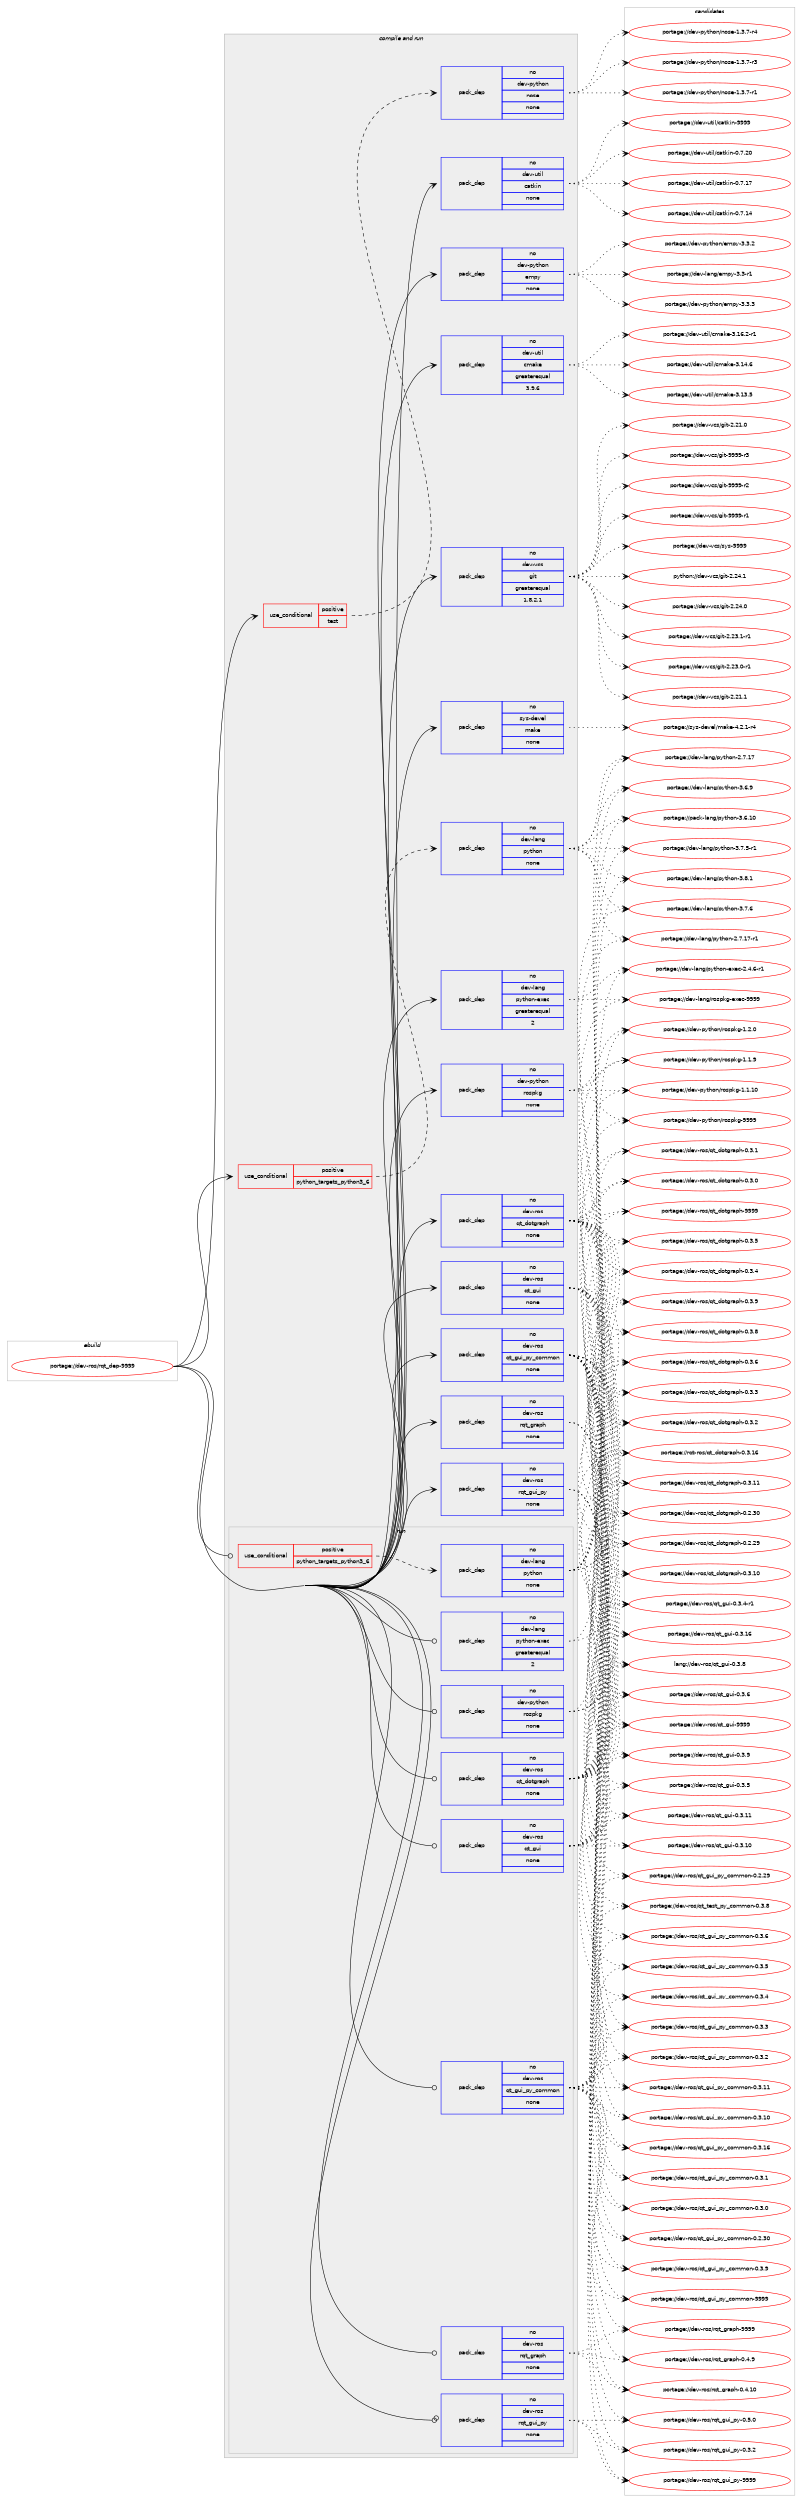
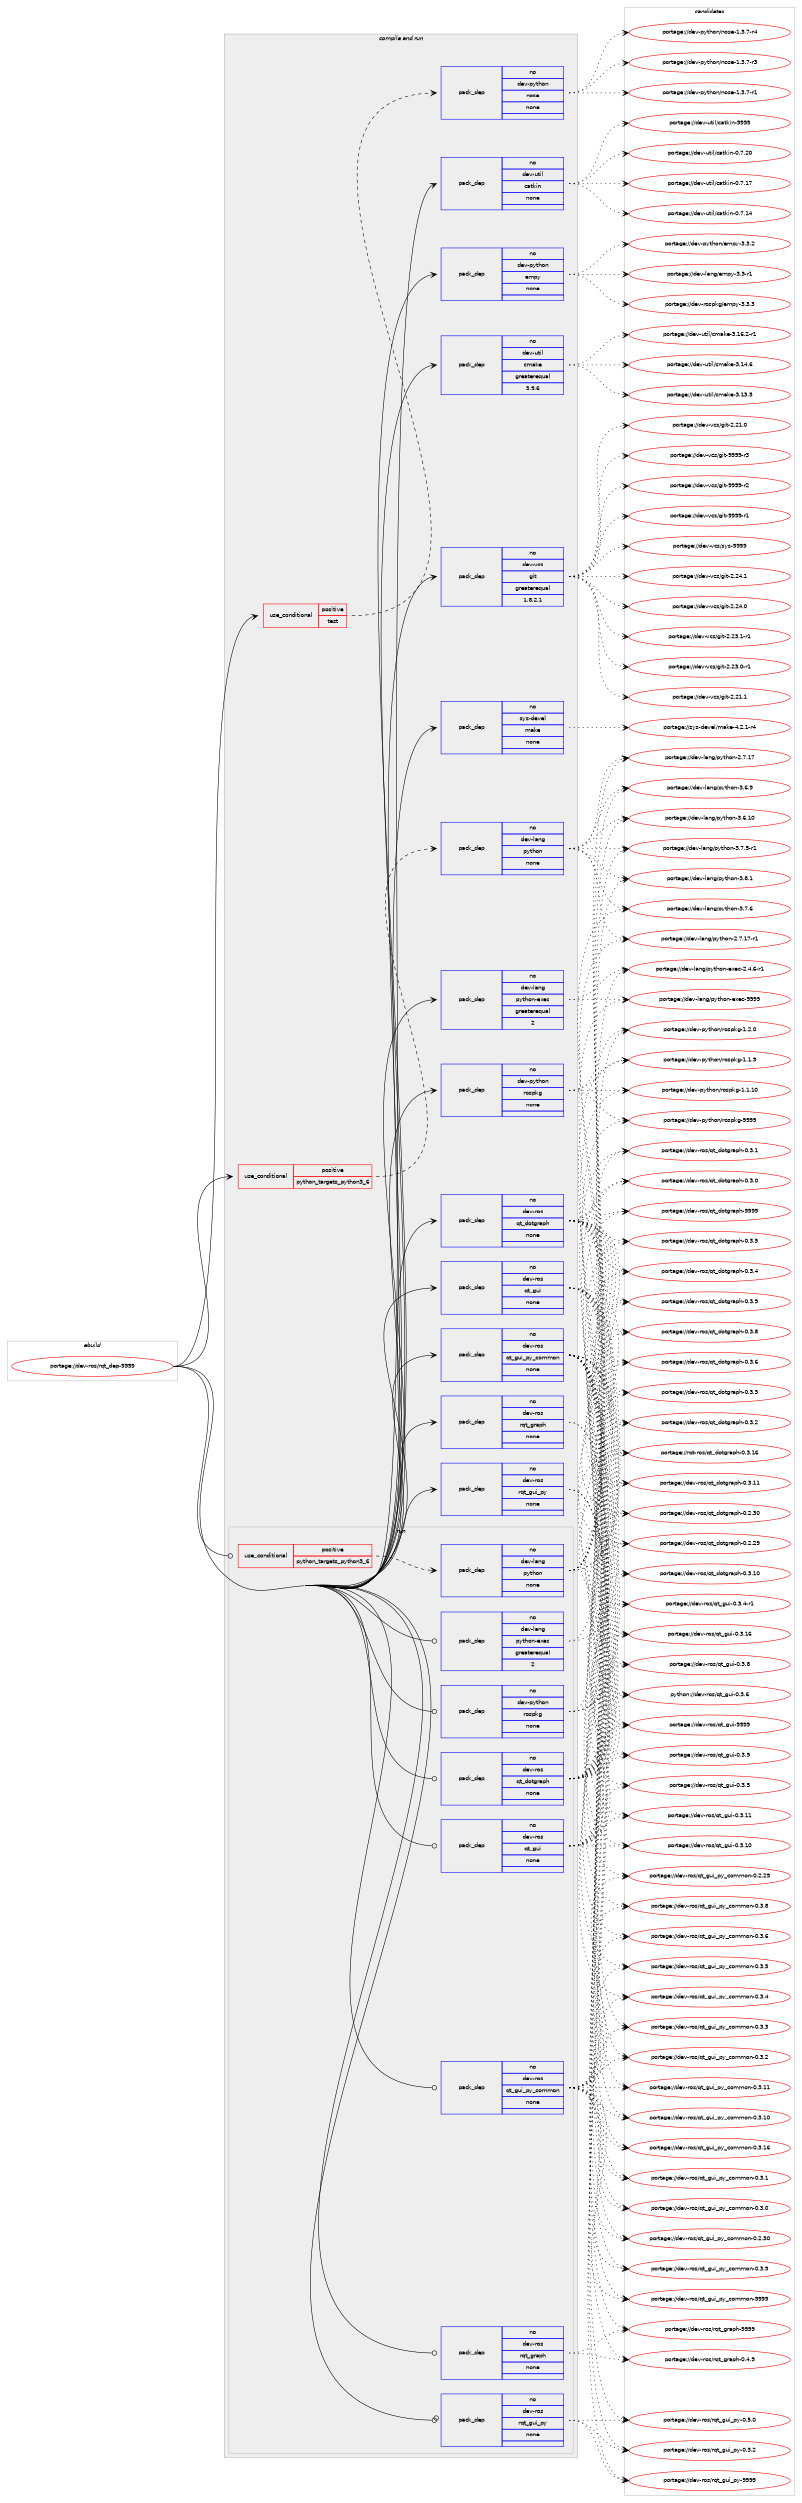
(710, 304) -> (710, 304)
(710, 577) -> (710, 577)
(710, 818) -> (710, 818)
(710, 1000) -> (710, 1000)
(710, 1665) -> (710, 1665)
(710, 1695) -> (710, 1695)
(710, 1906) -> (710, 1906)
(710, 2390) -> none
